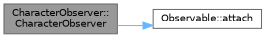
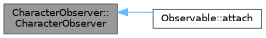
(130, 26) -> (140, 12)
